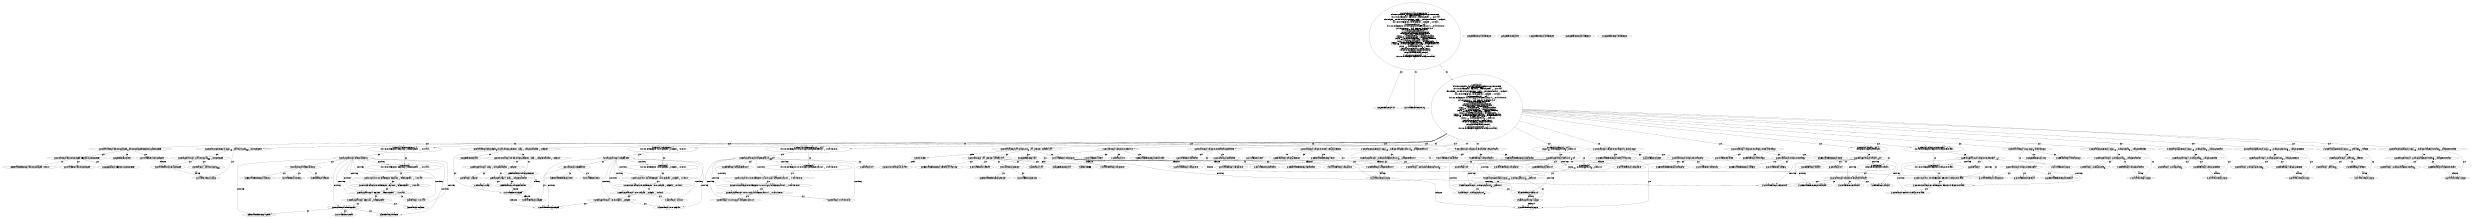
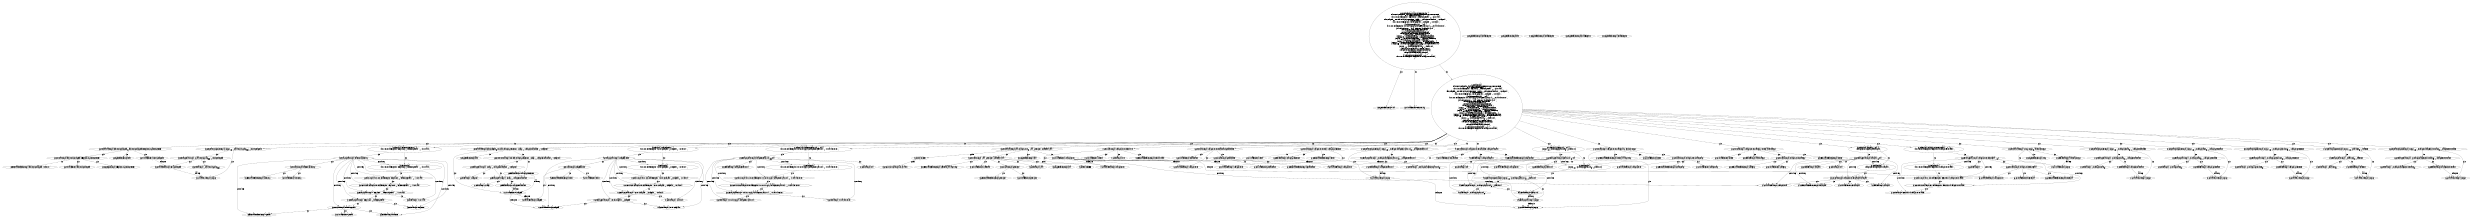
(1362, 161) -> none
none -> (2065, 162)
(1995, 166) -> (2002, 162)
(320, 178) -> none
(516, 189) -> (516, 189)
